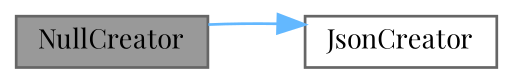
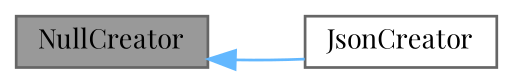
(243, 24) -> (270, 60)
